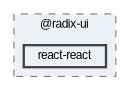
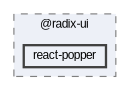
(65, 56) -> (65, 56)
